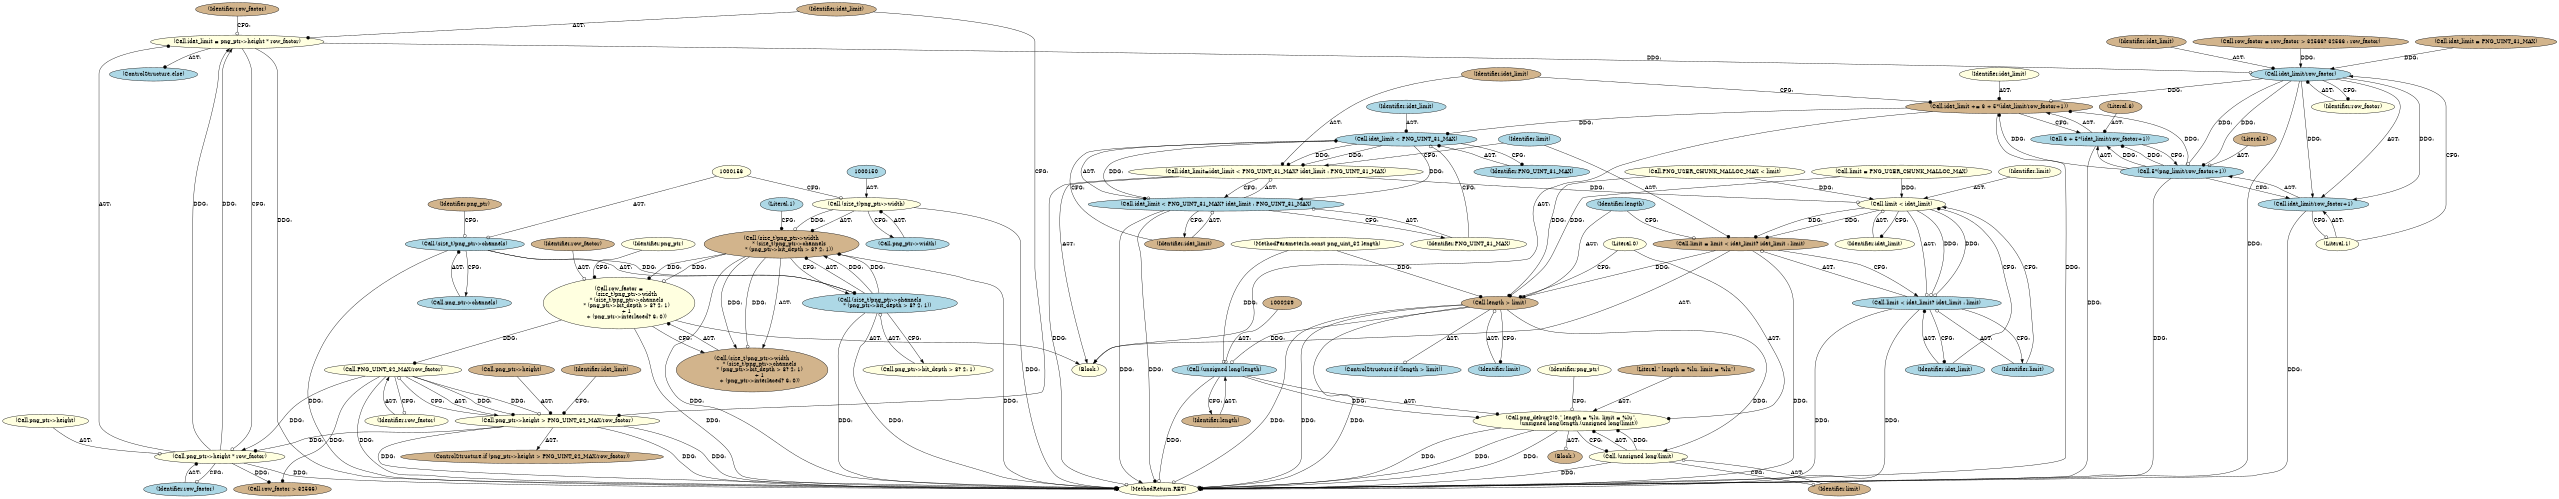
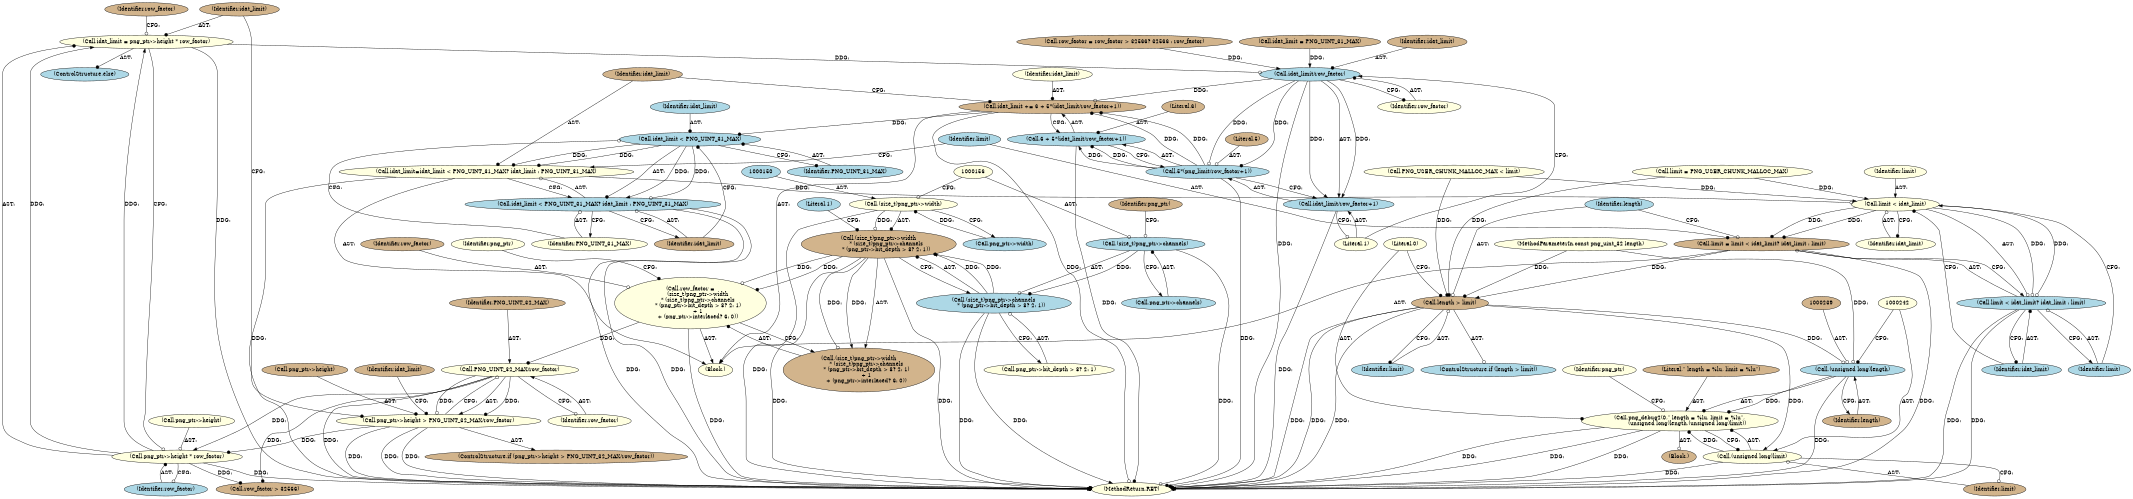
(901, 221) -> (948, 221)
none -> (507, 303)
none -> (1898, 303)
